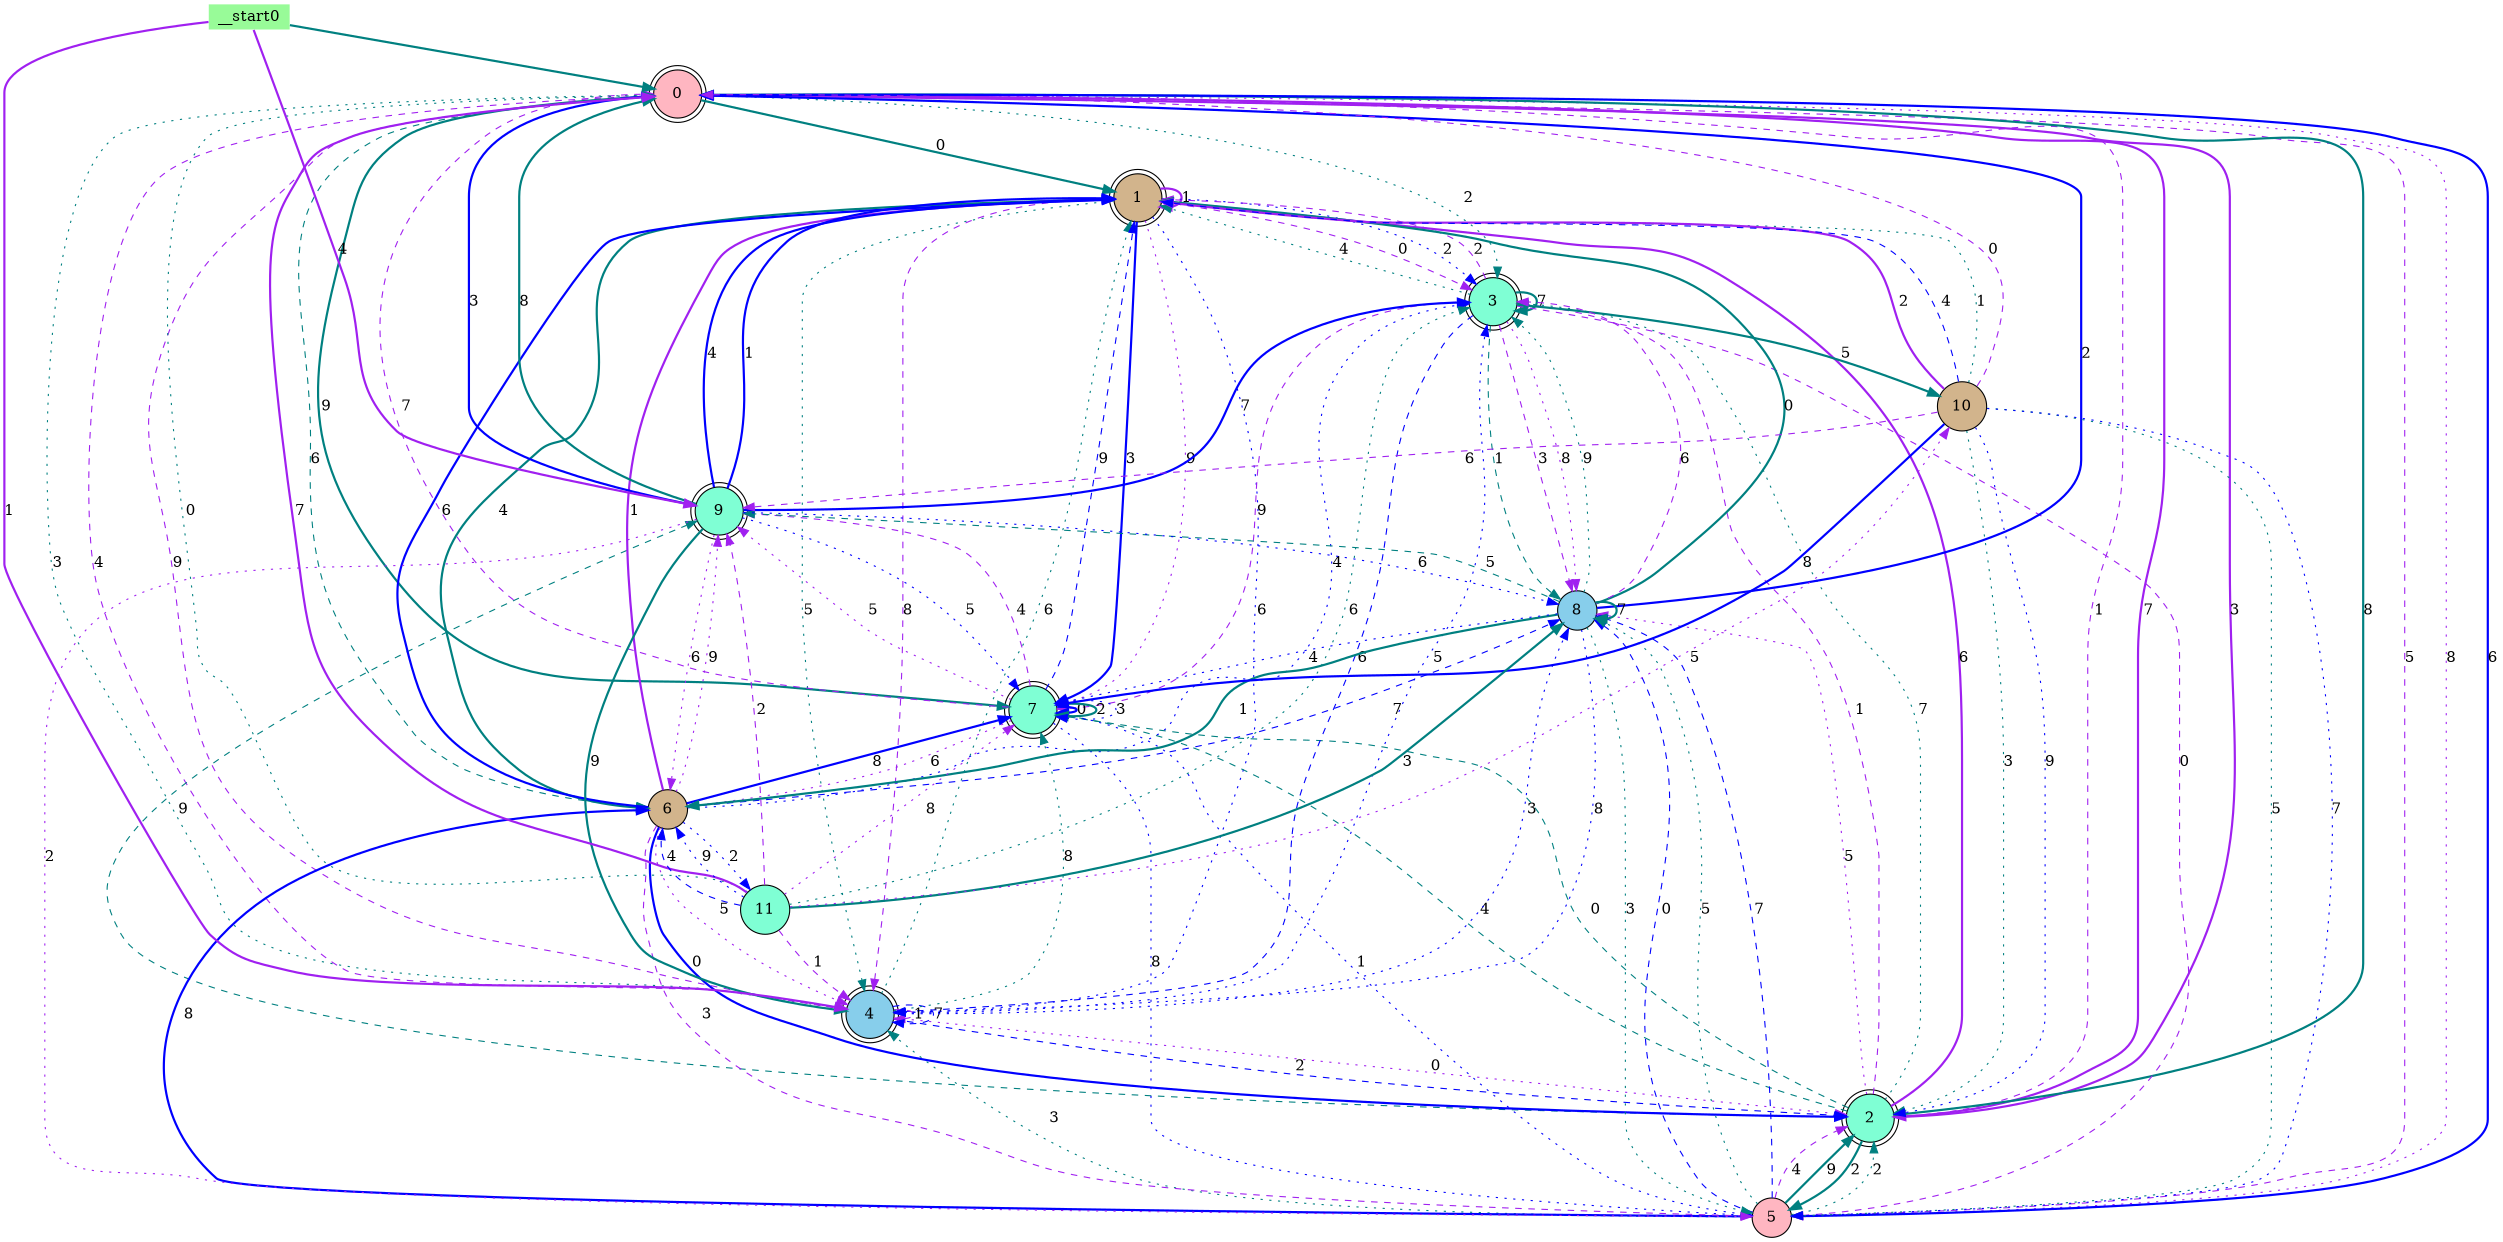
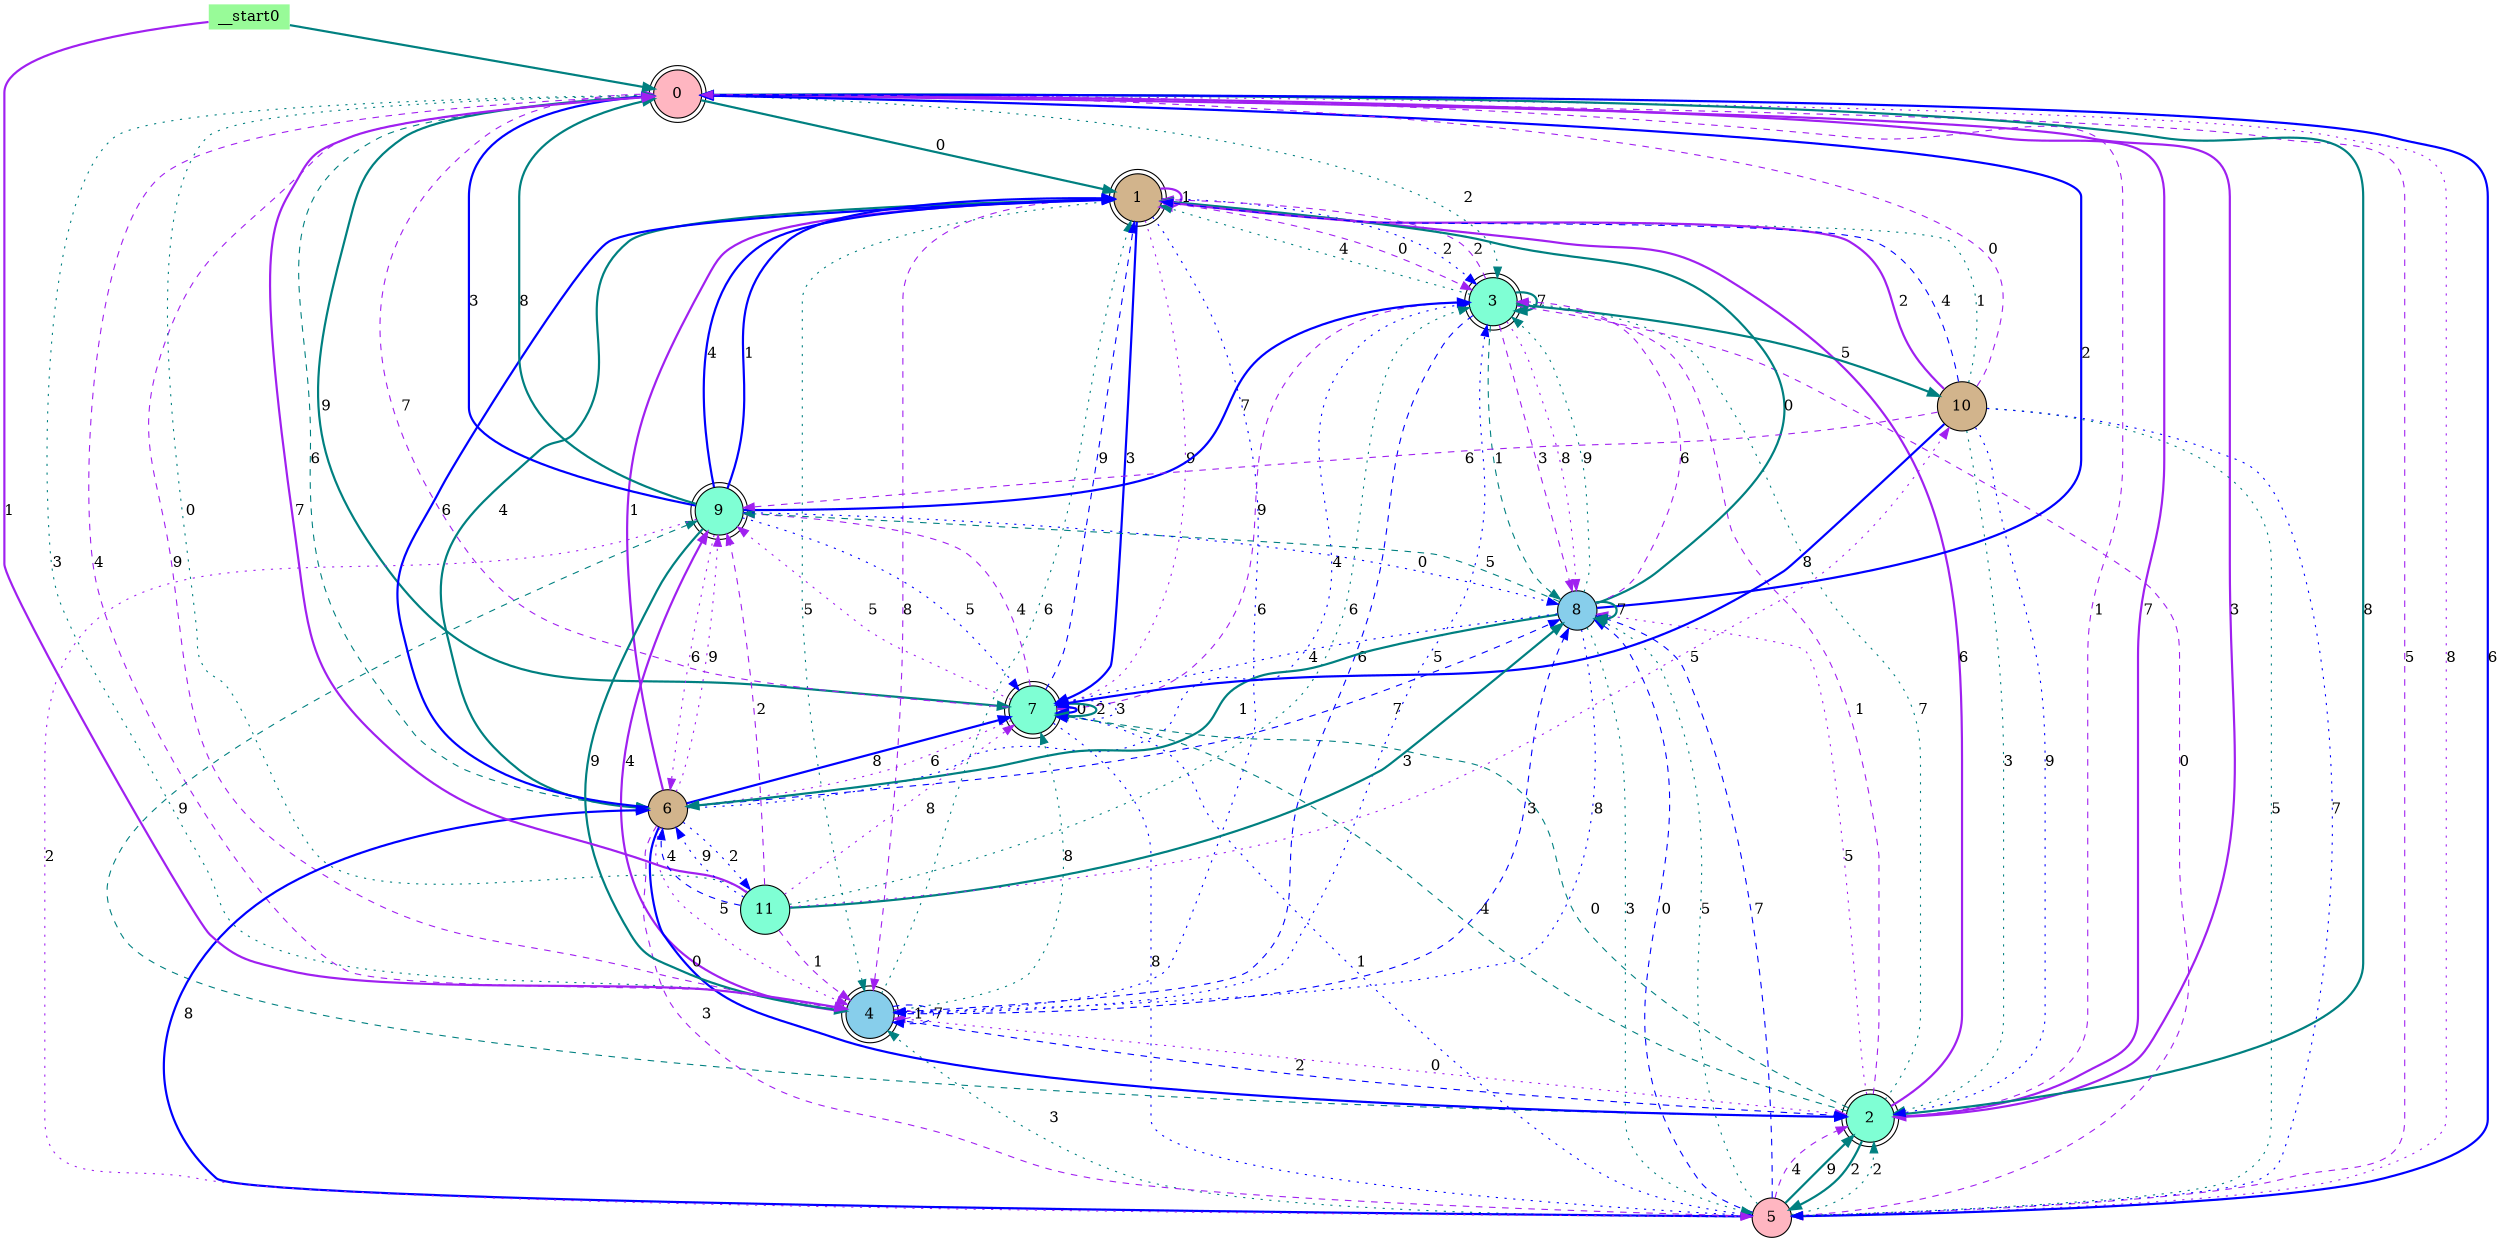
(363, 375) -> (623, 837)
(1423, 563) -> (1423, 563)
(1340, 981) -> (1340, 981)
